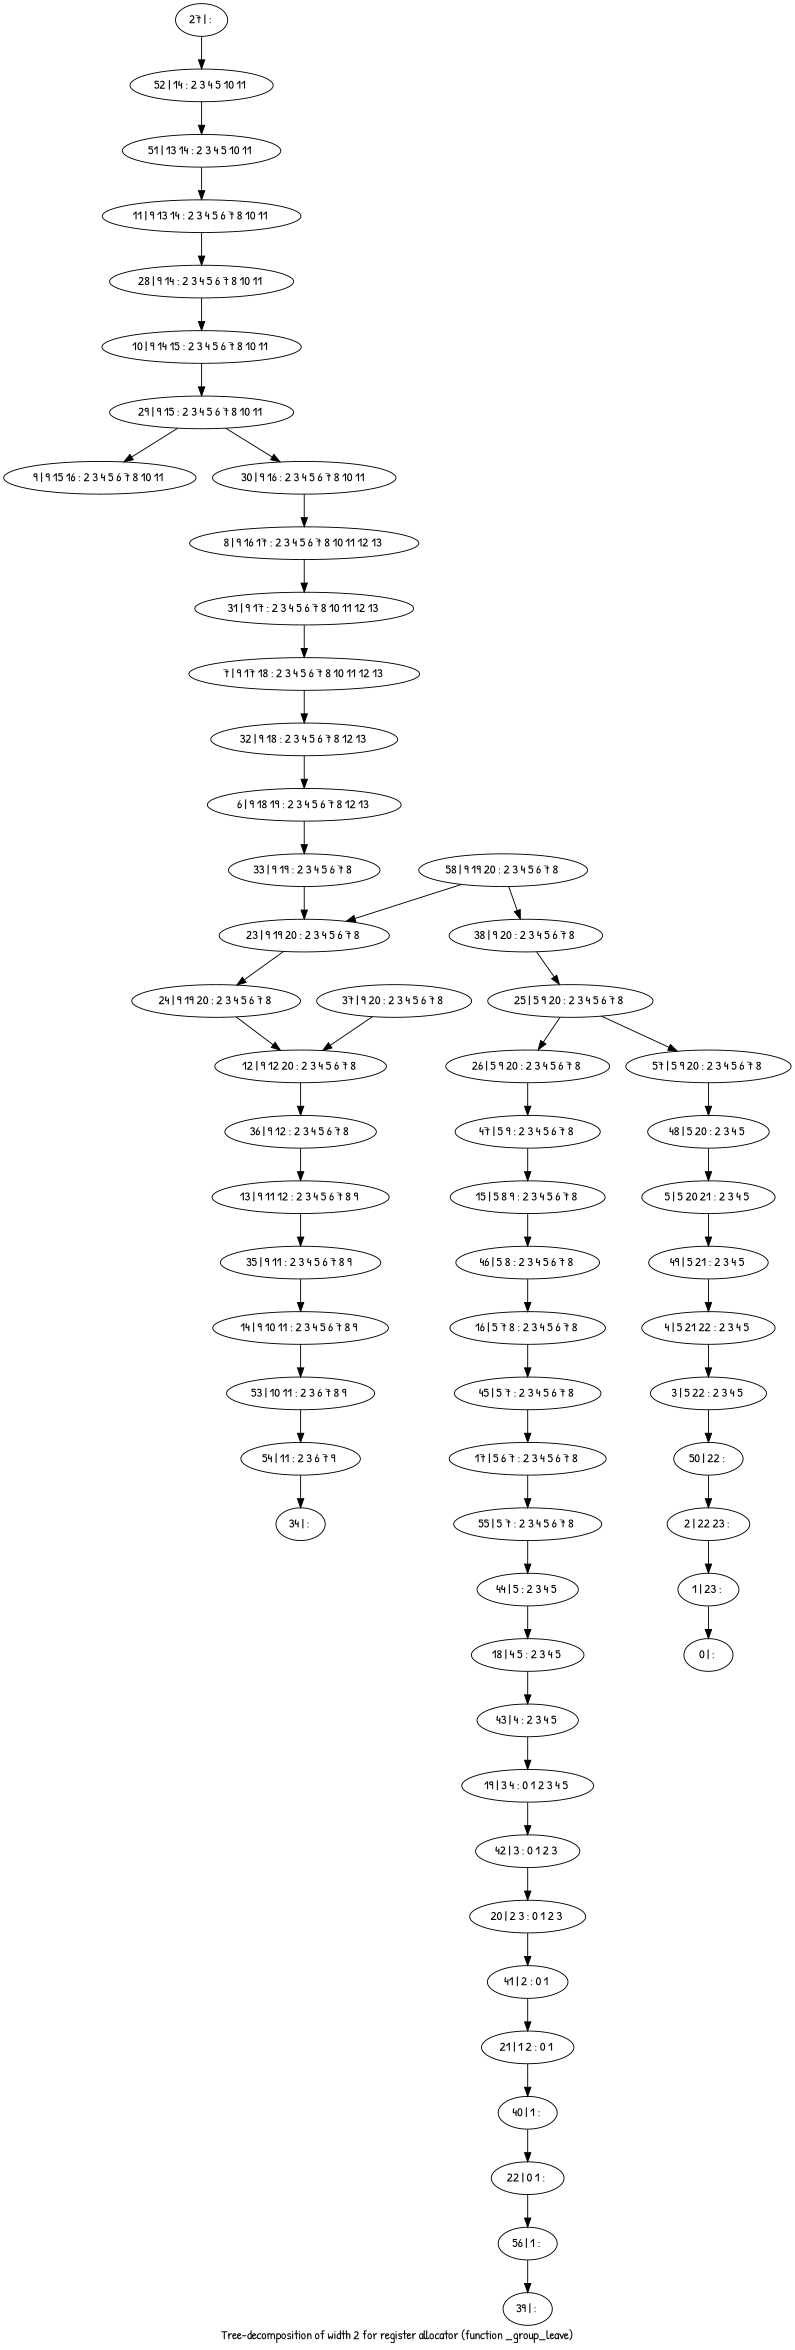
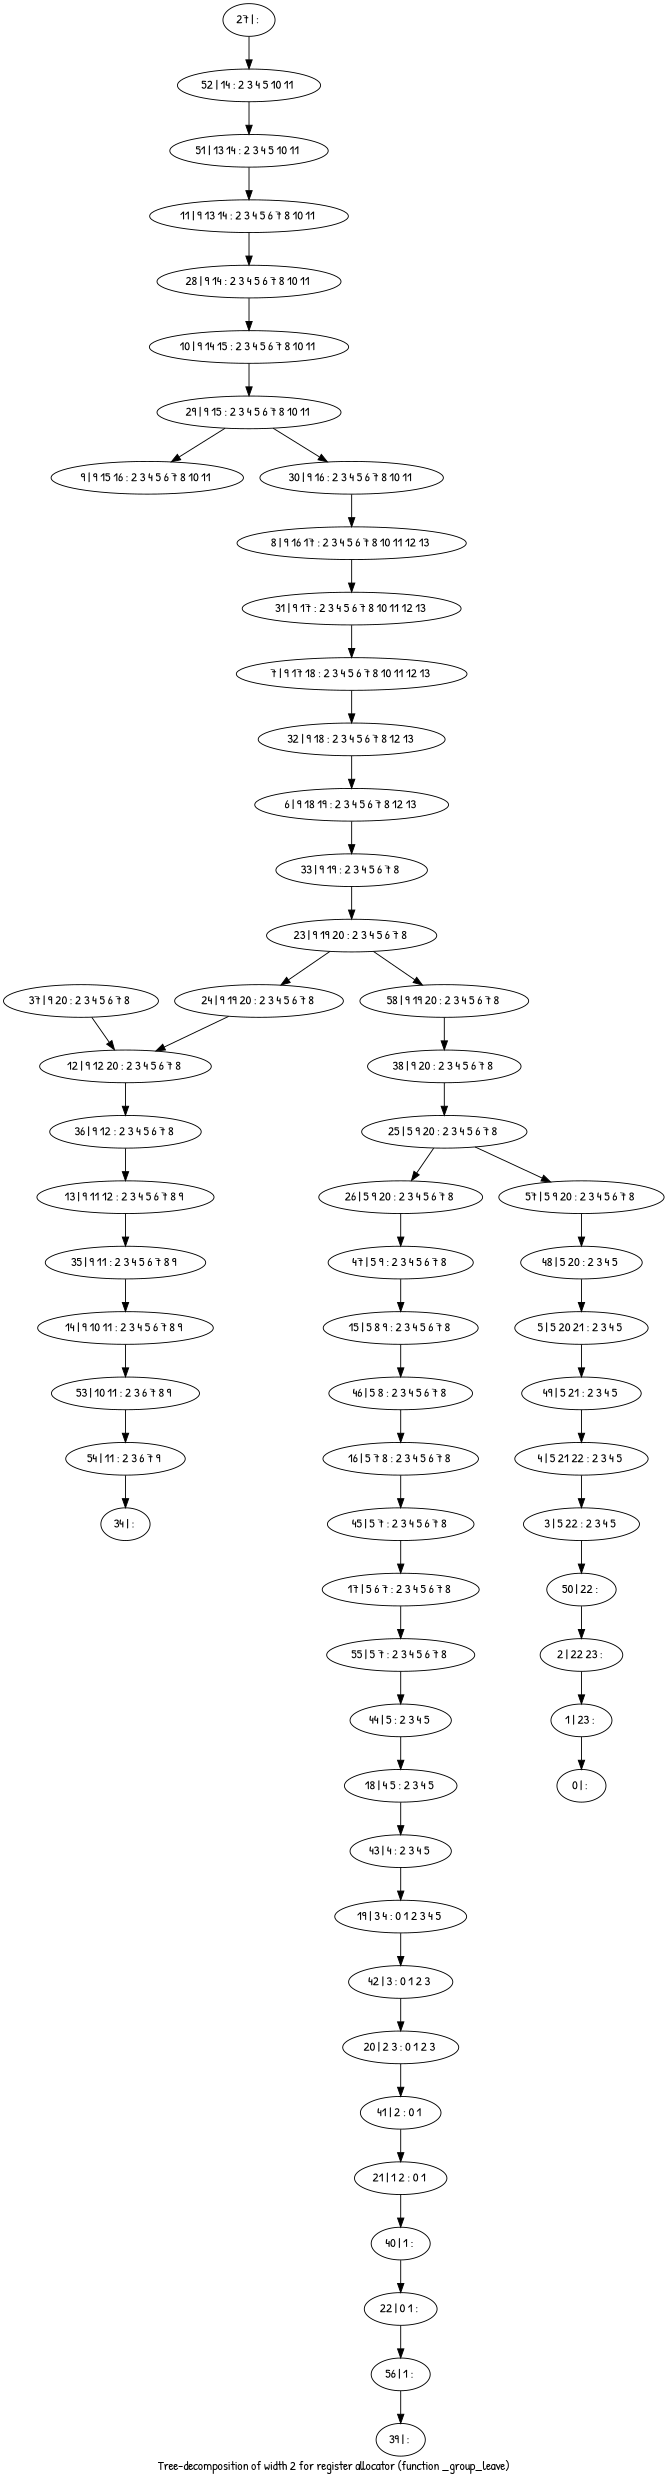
(408, 901) -> (394, 966)
